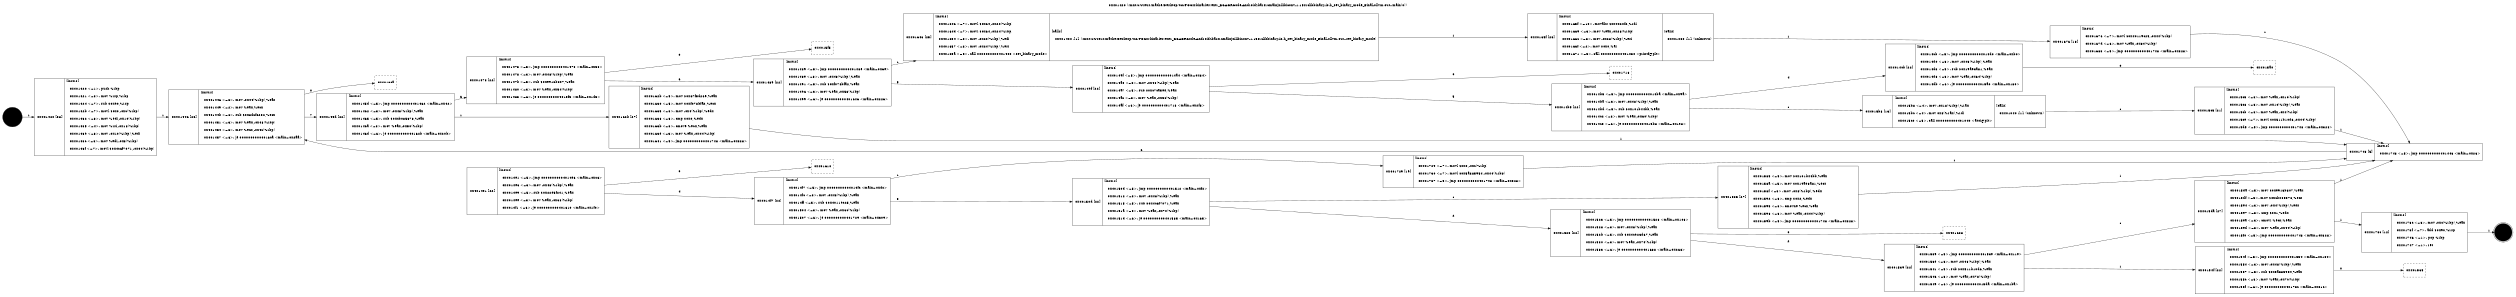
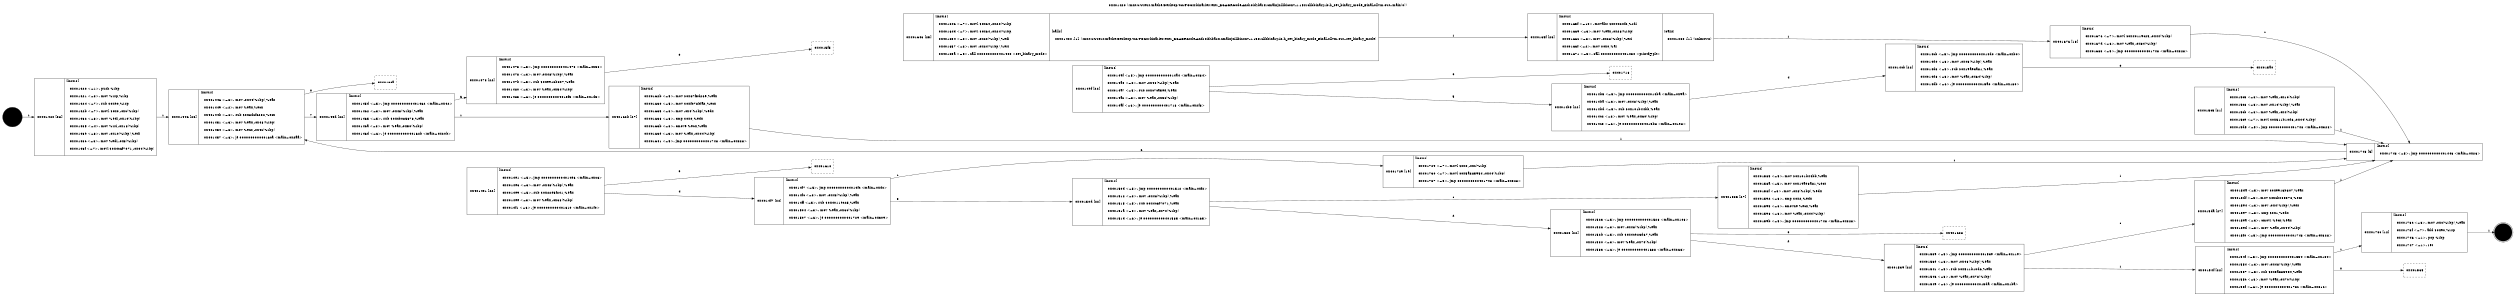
(822, 83) -> none
(1954, 112) -> none
(2347, 223) -> (2346, 250)
